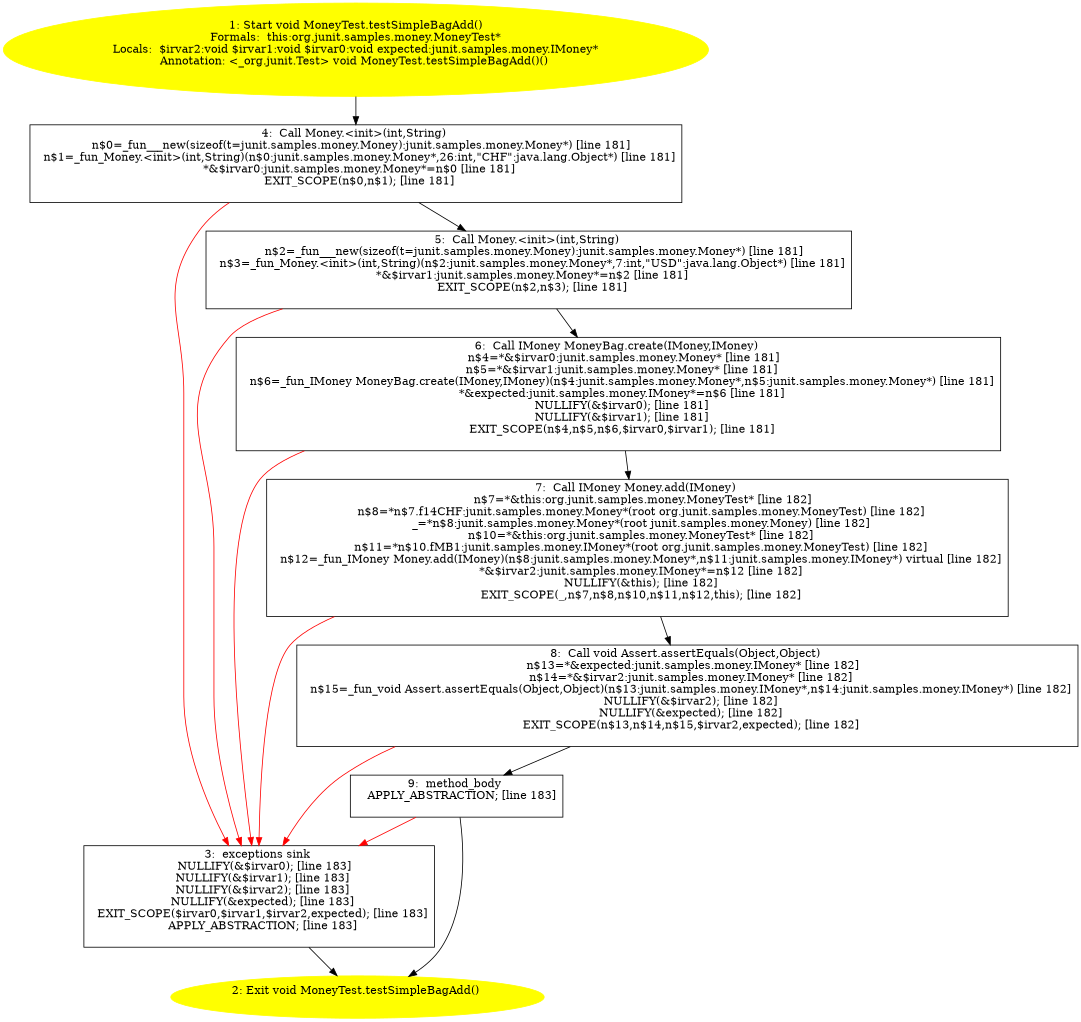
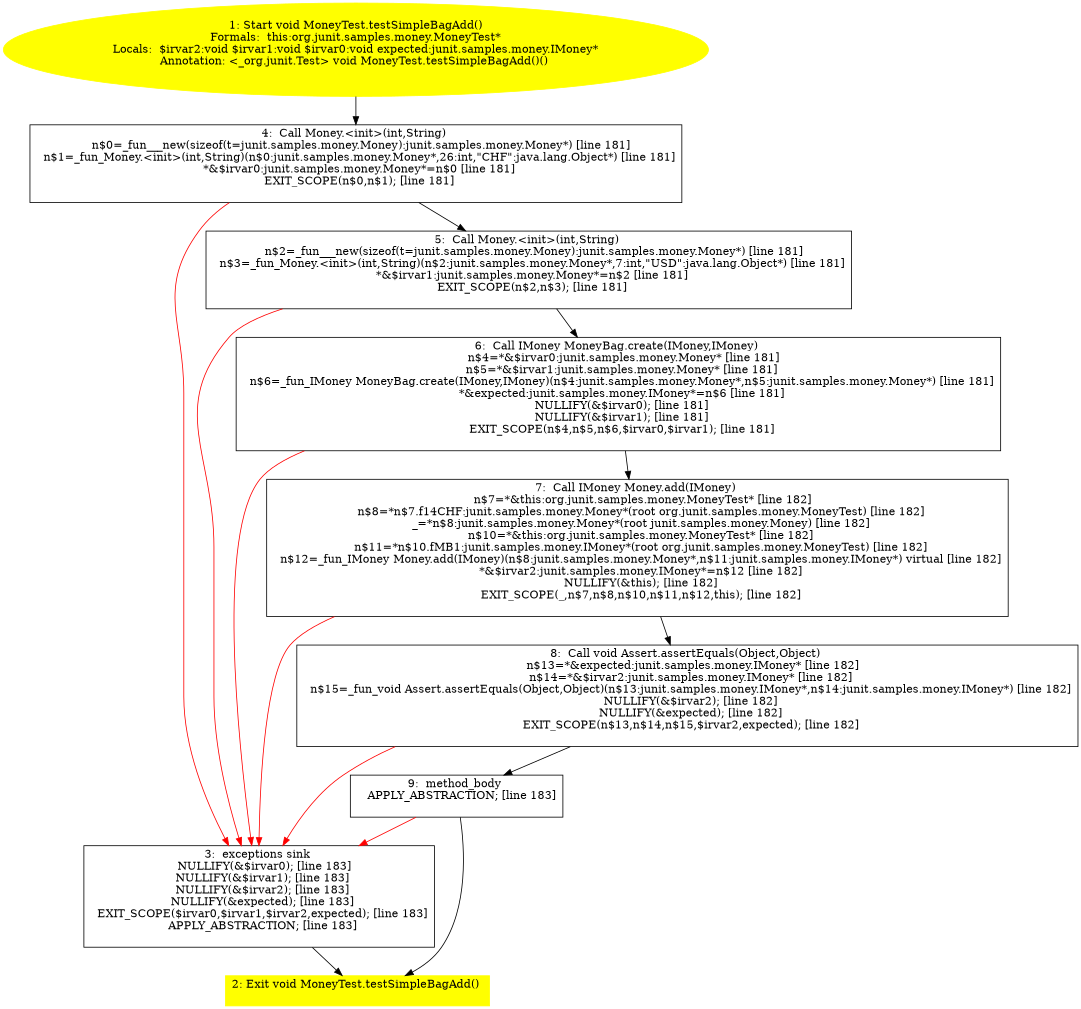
(357, 997) -> (357, 991)
